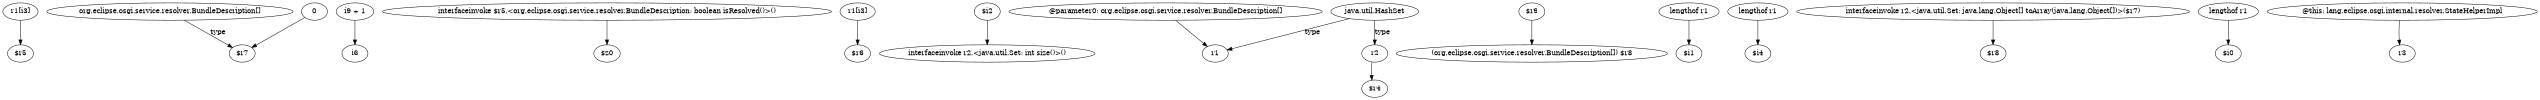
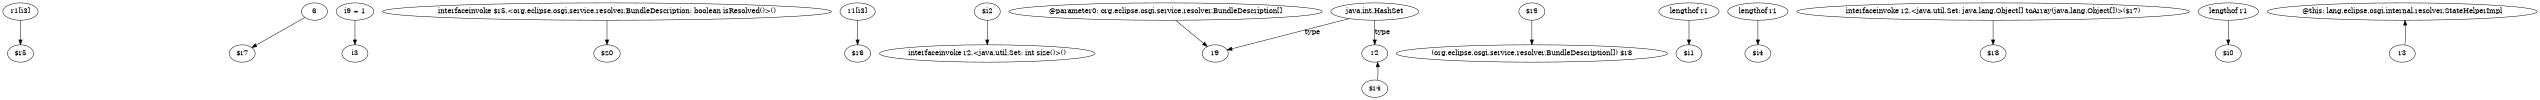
(170, 12) -> none
(314, 12) -> (314, 12)
(1375, 12) -> (1375, 12)
(2399, 30) -> (2405, 35)
(355, 53) -> (355, 53)
(1215, 53) -> (1215, 53)
(1372, 69) -> (1378, 74)
